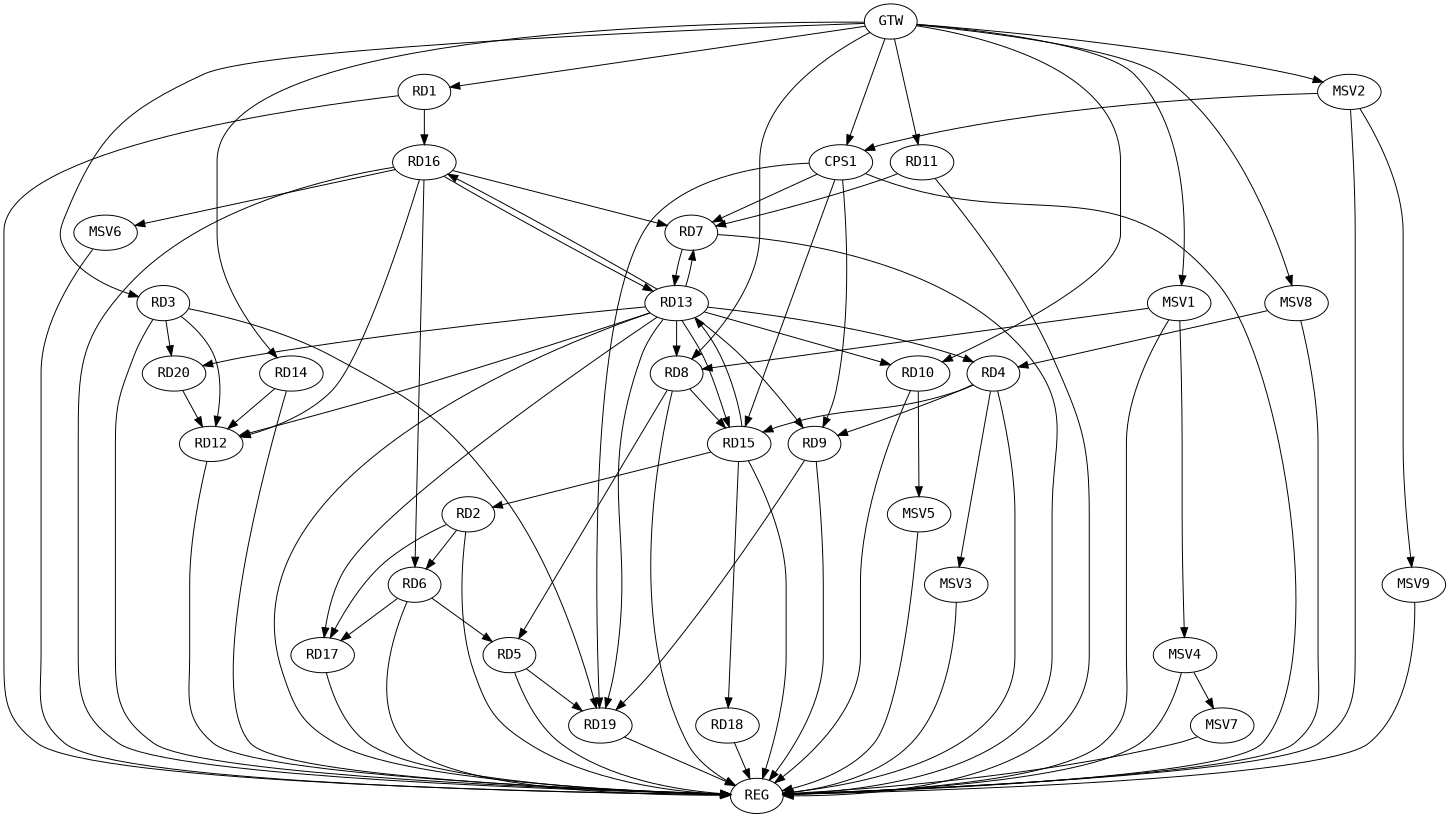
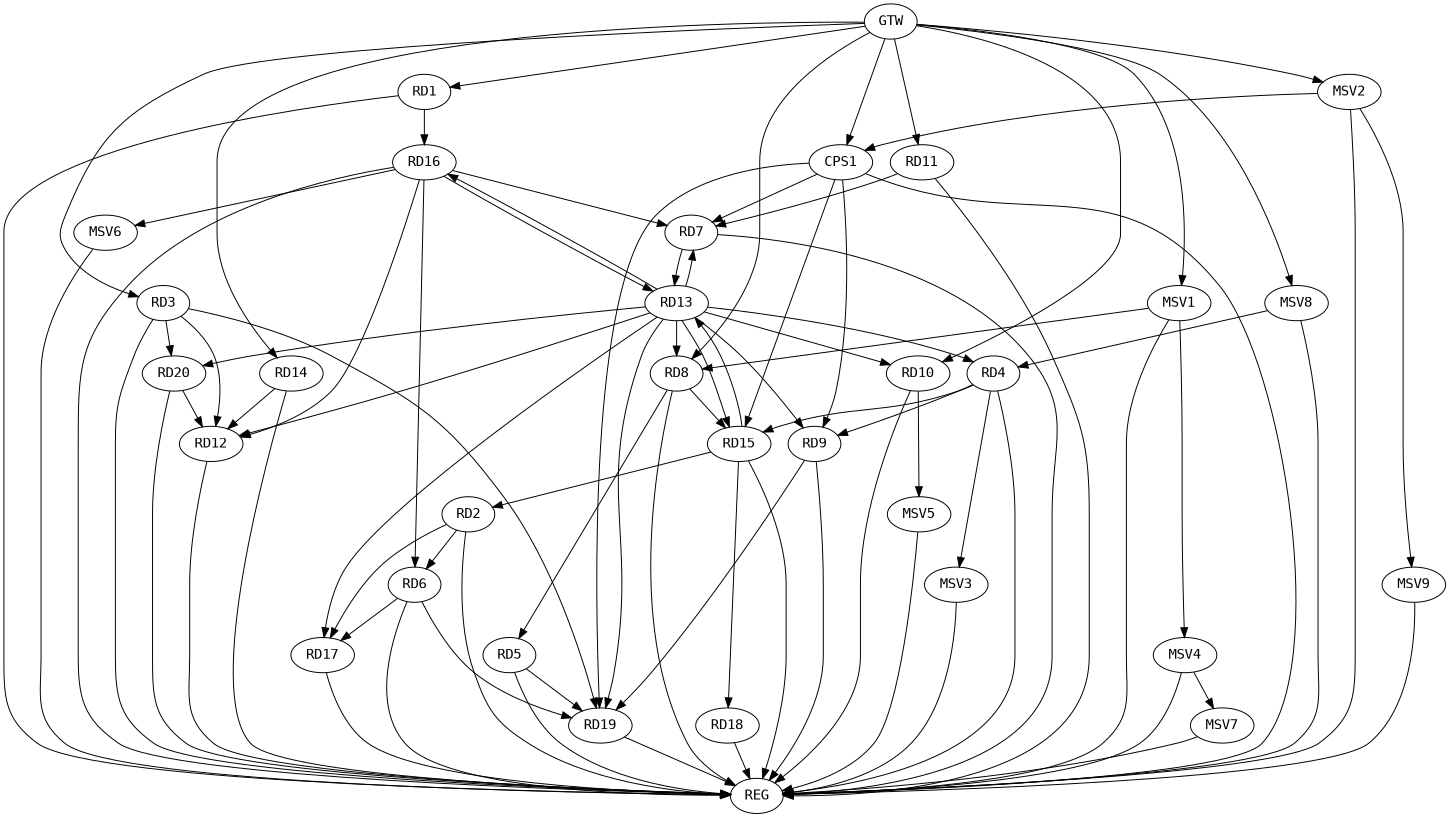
(457, 616) -> (486, 681)
(279, 632) -> (204, 750)
